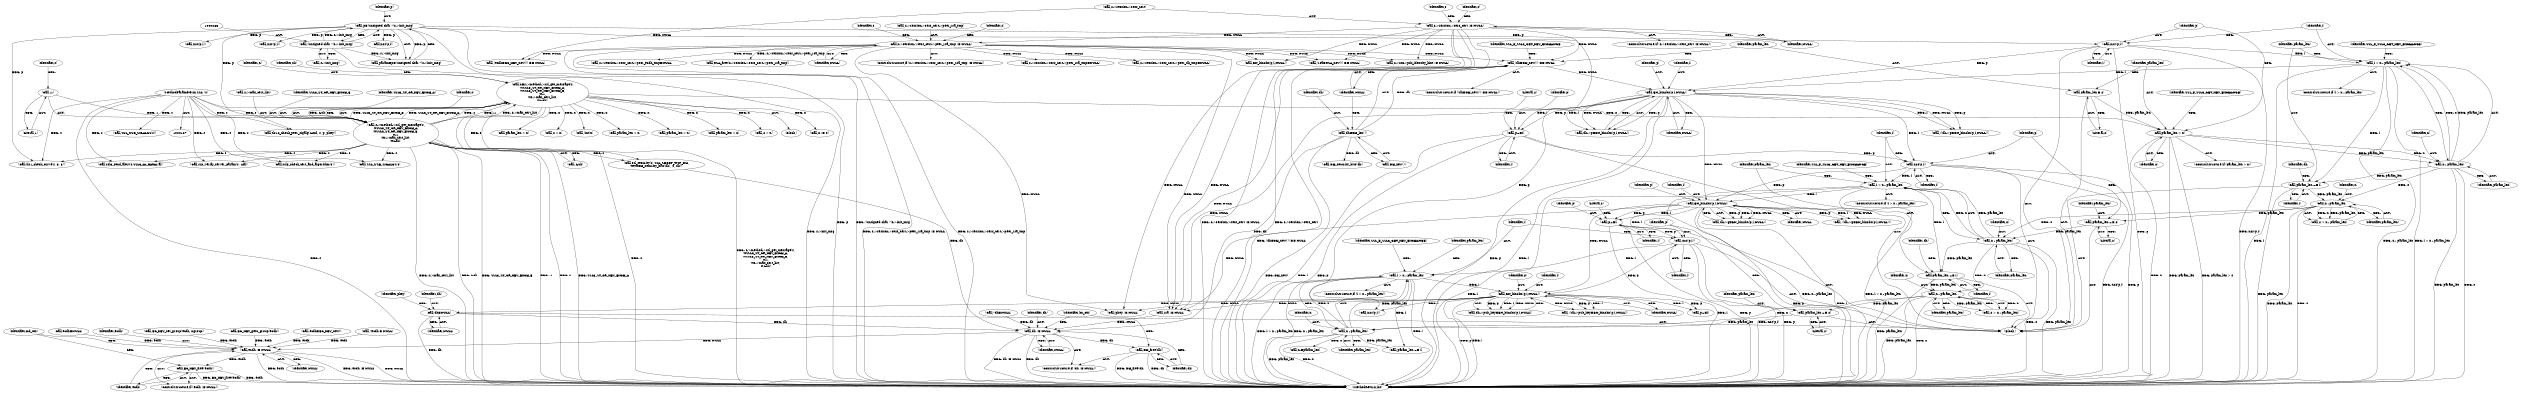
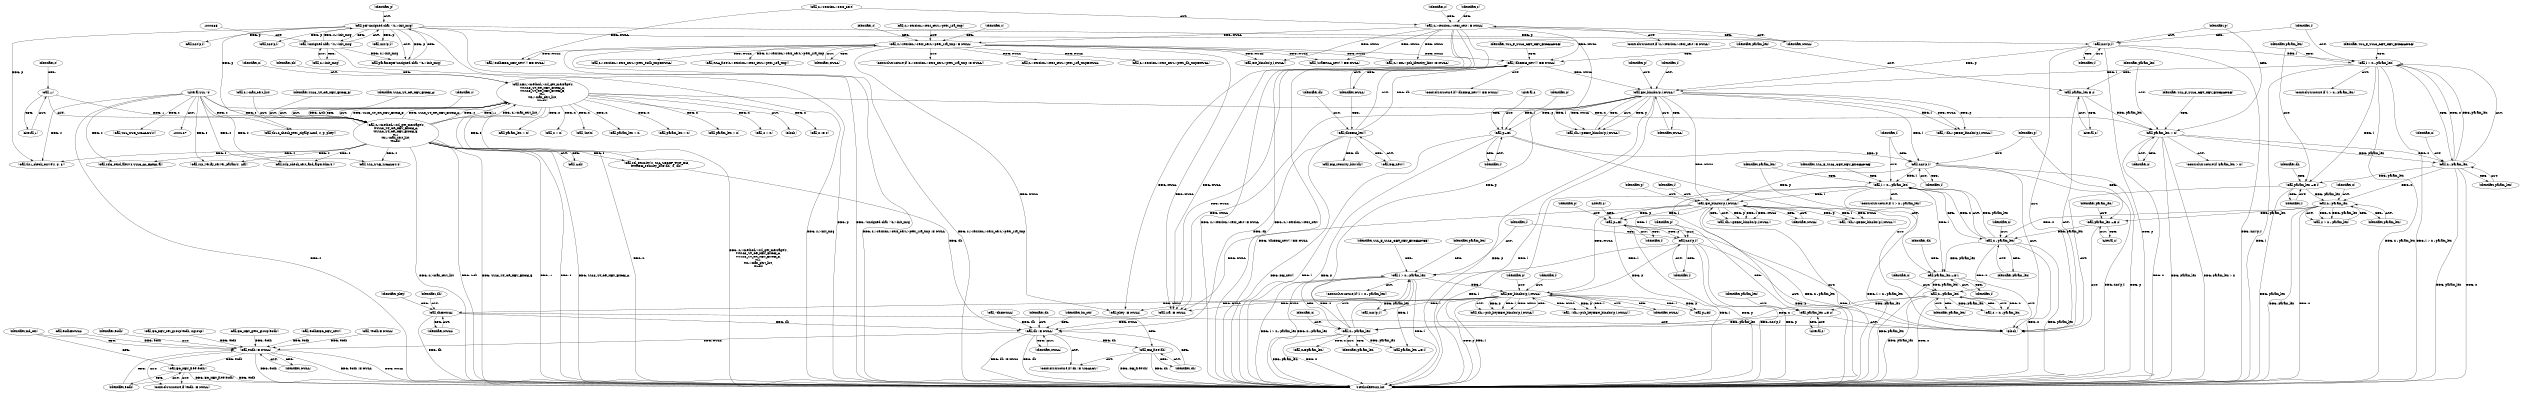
(186, 93) -> (199, 93)
(1069, 369) -> (1069, 369)
